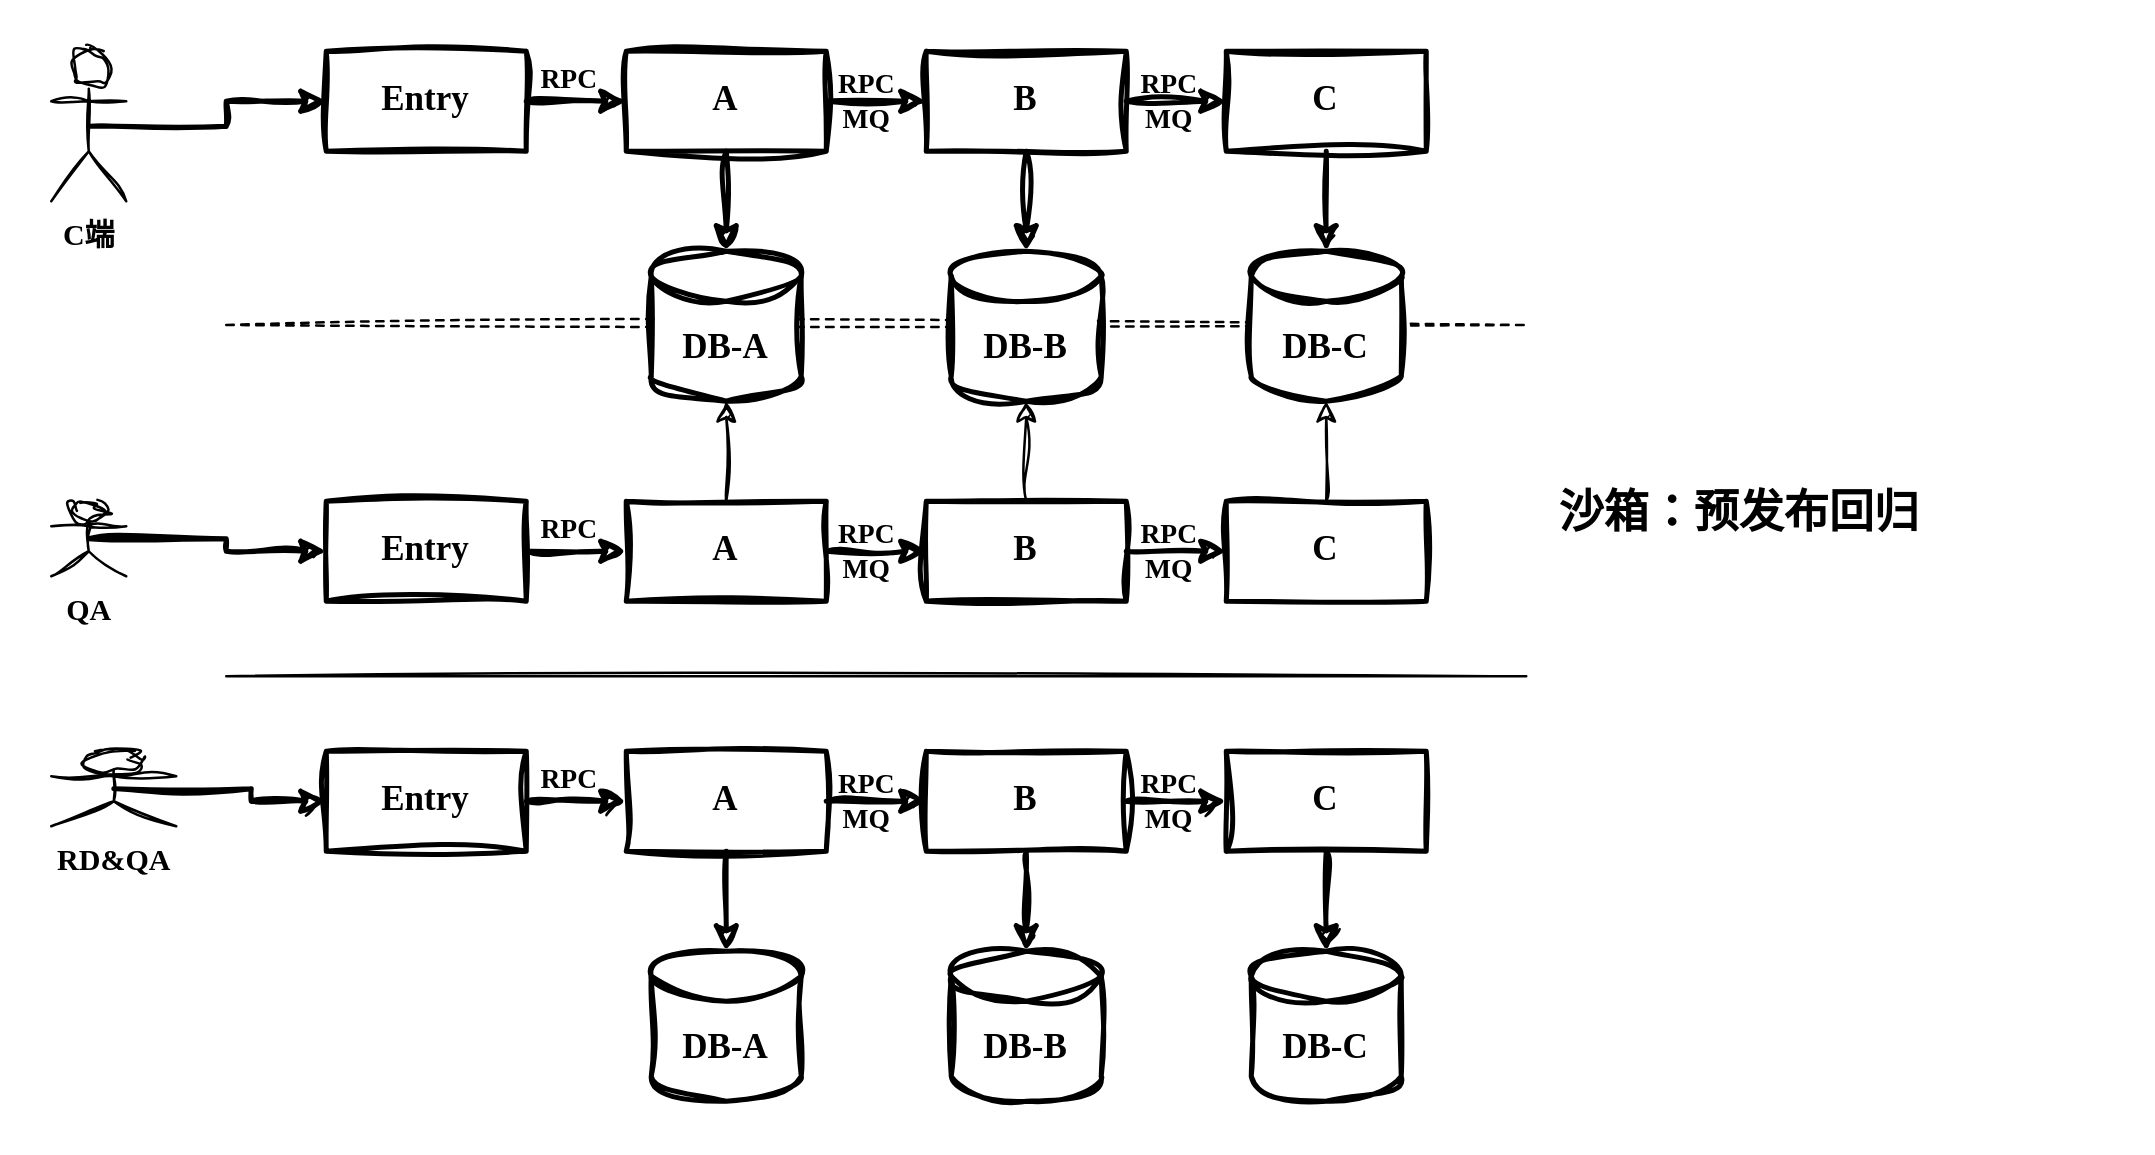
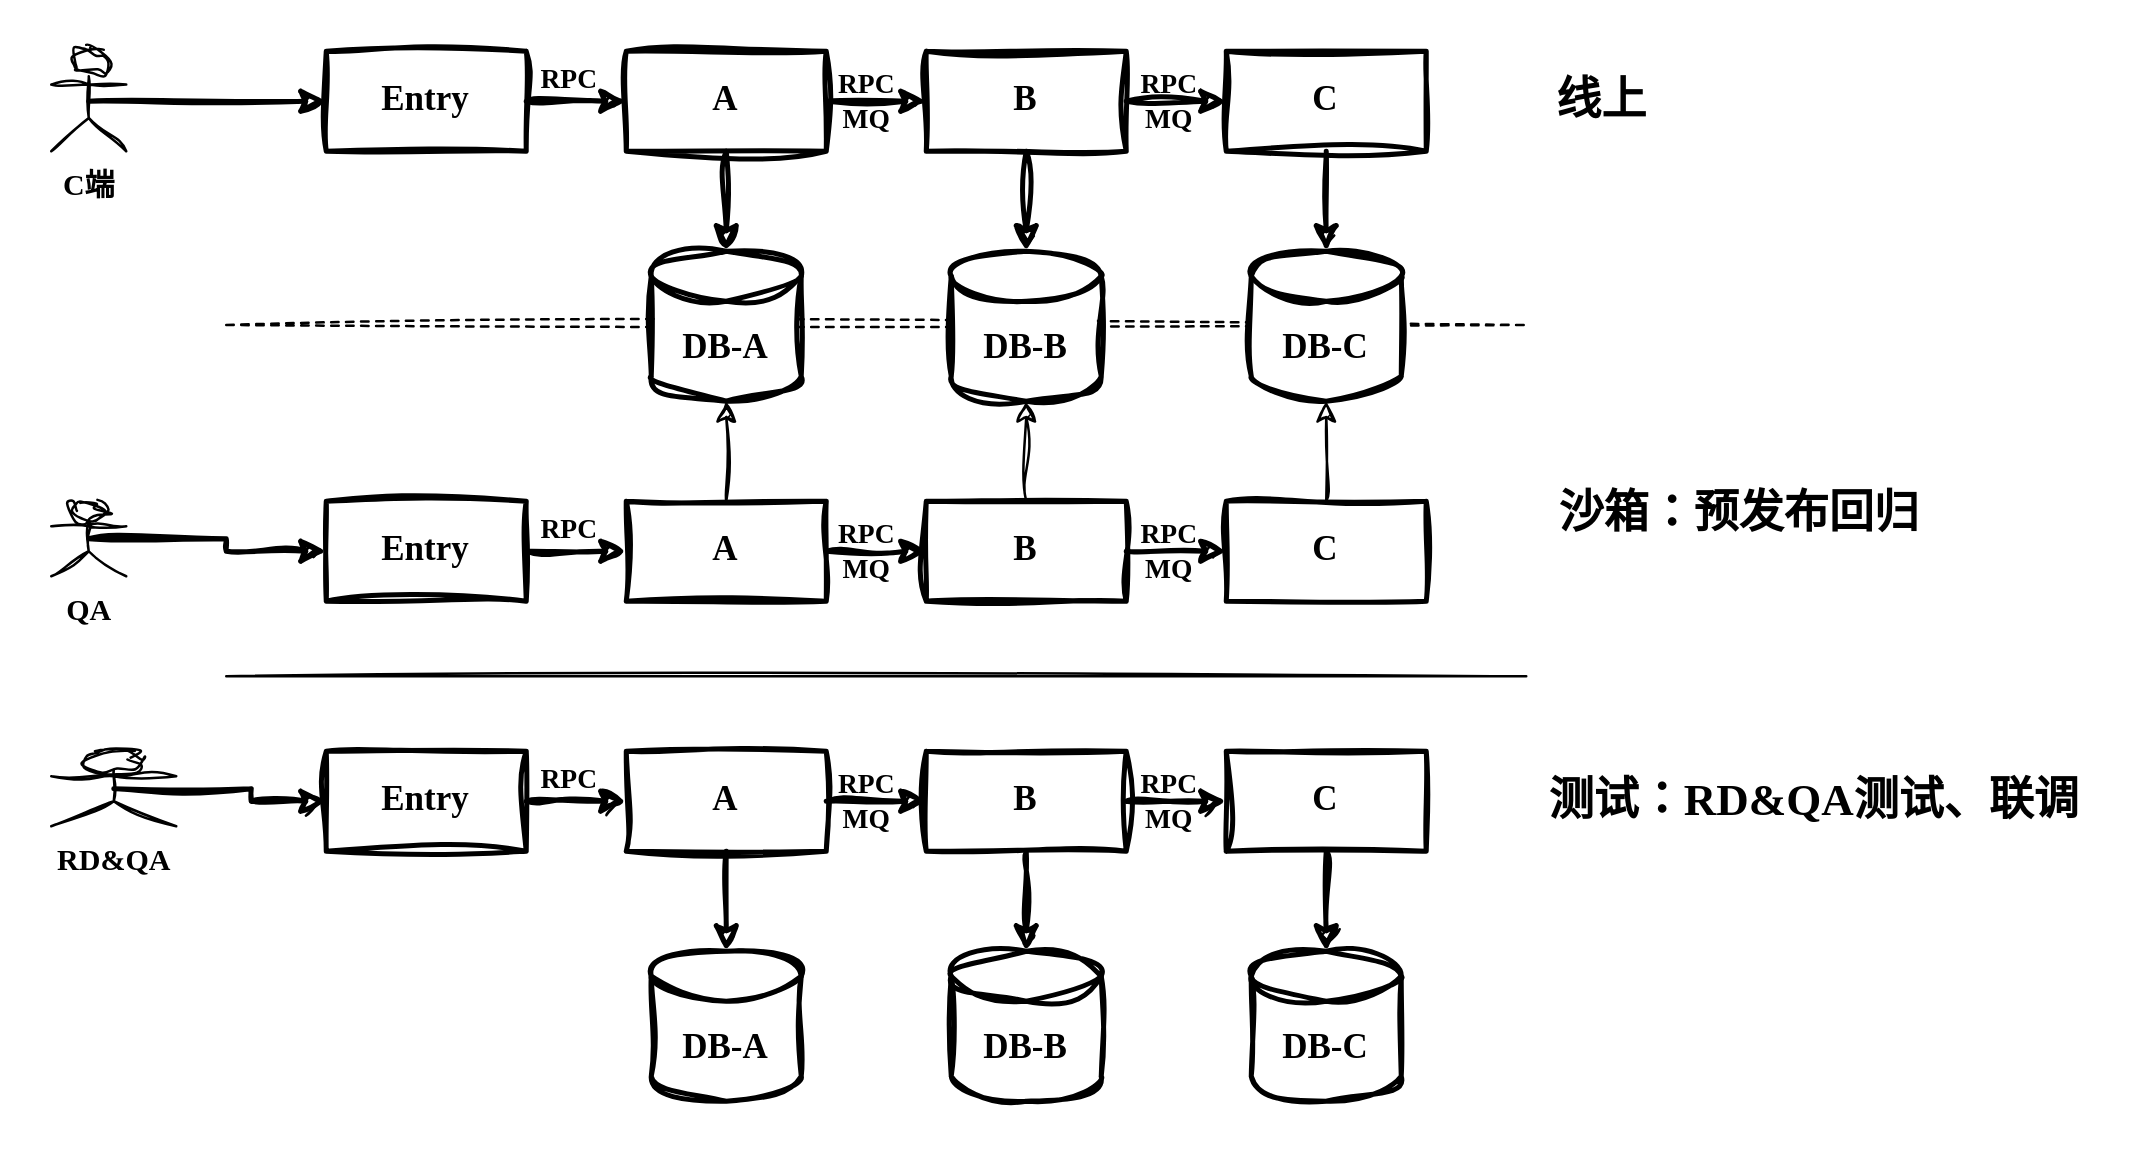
none -> (1601, 101)
(89, 126) -> (89, 101)
none -> (1814, 801)
